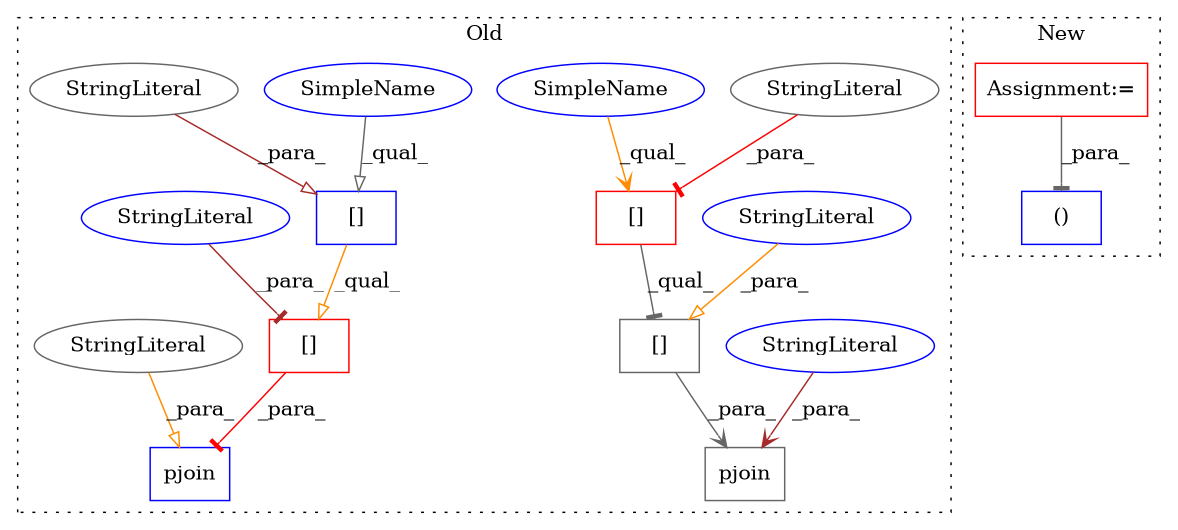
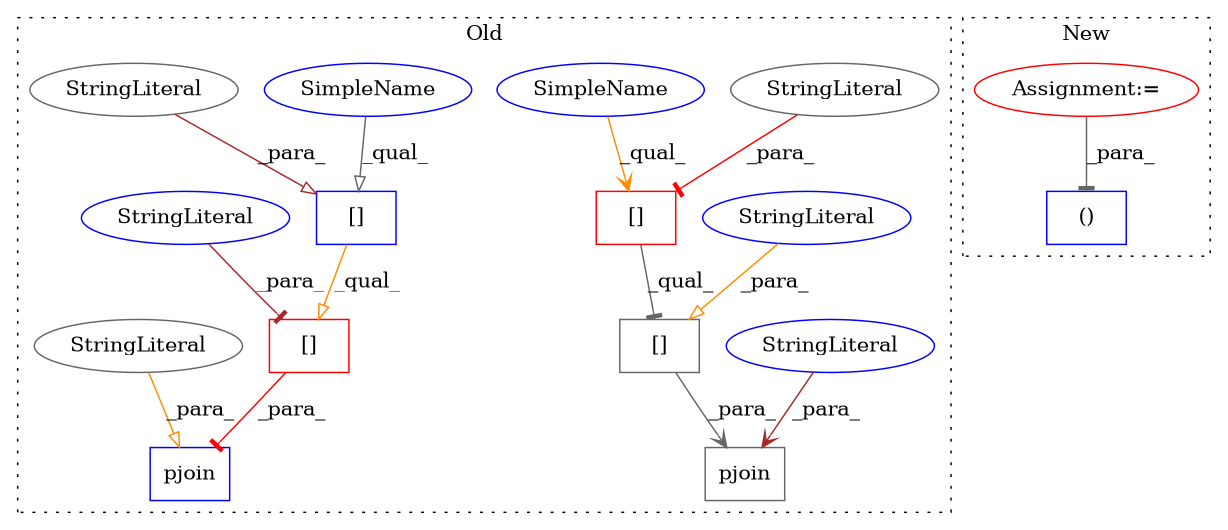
(1061, 90) -> (1086, 90)
